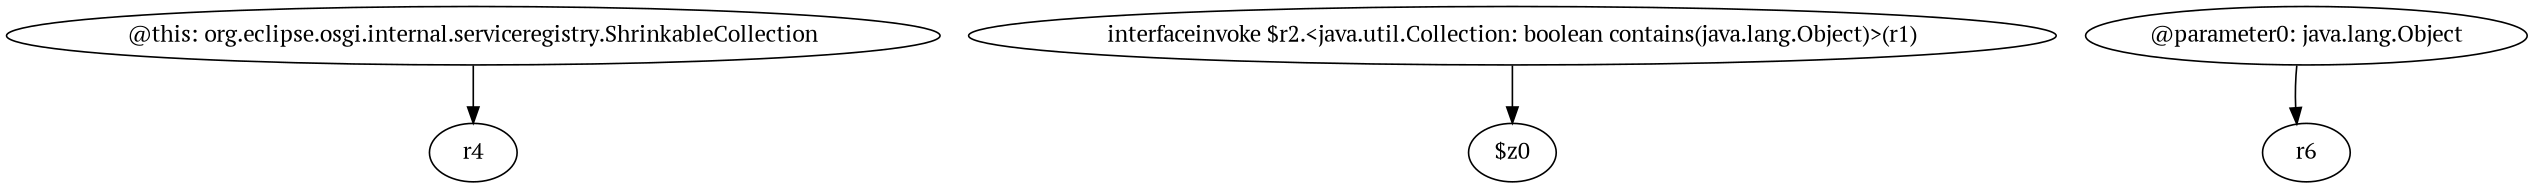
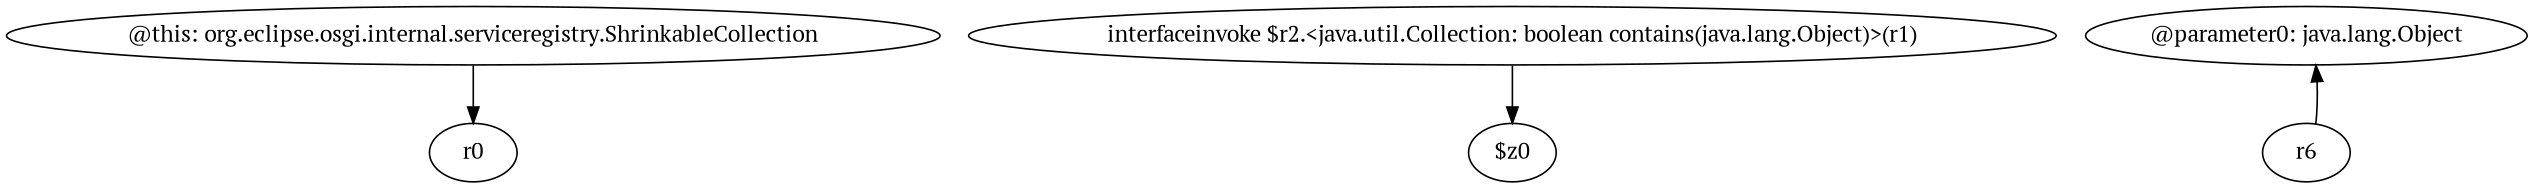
(2295, 86) -> (2317, 103)
(473, 153) -> (473, 153)
